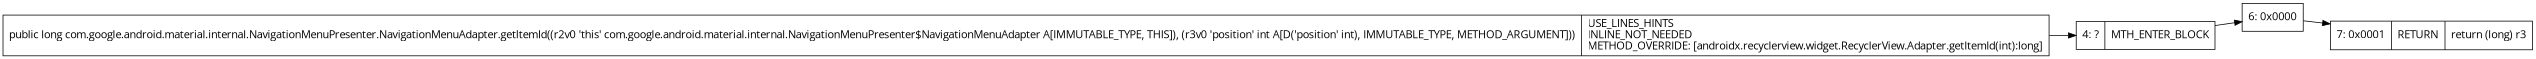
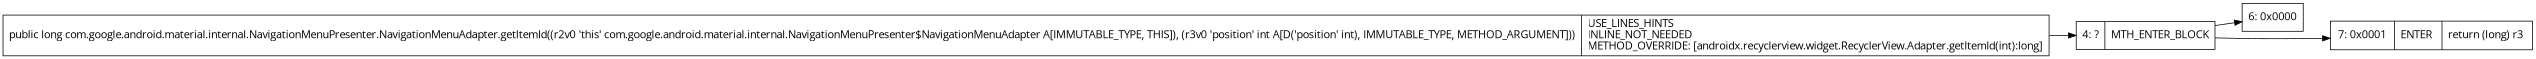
(2313, 22) -> (2269, 39)
(2418, 35) -> (2417, 35)
